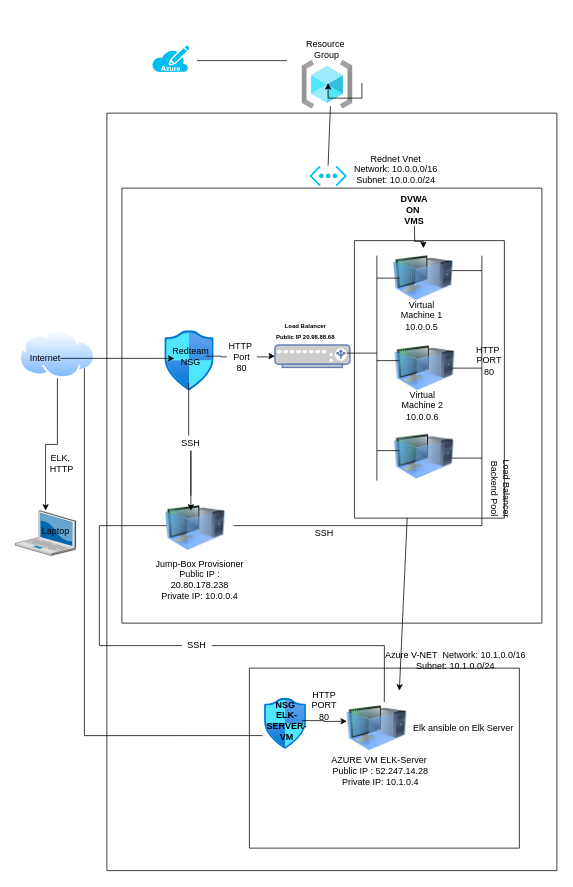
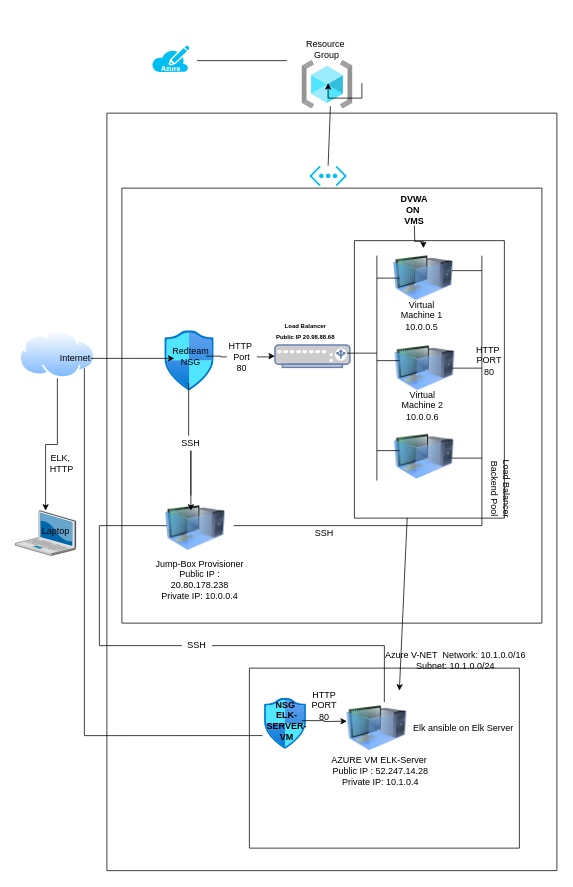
(396, 169) -> none
(45, 358) -> (75, 358)
